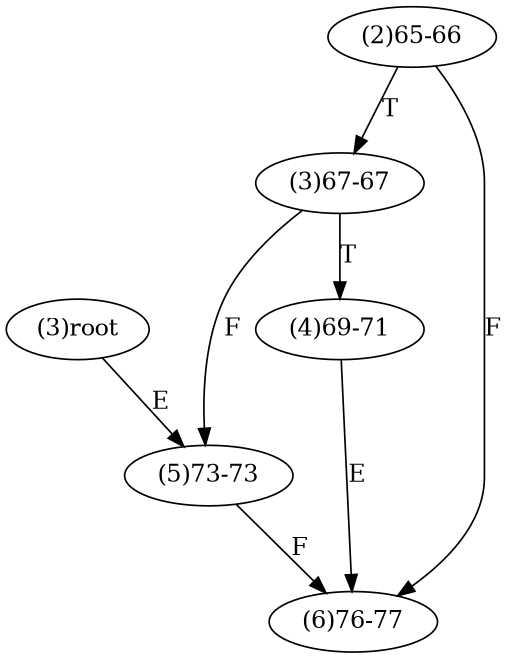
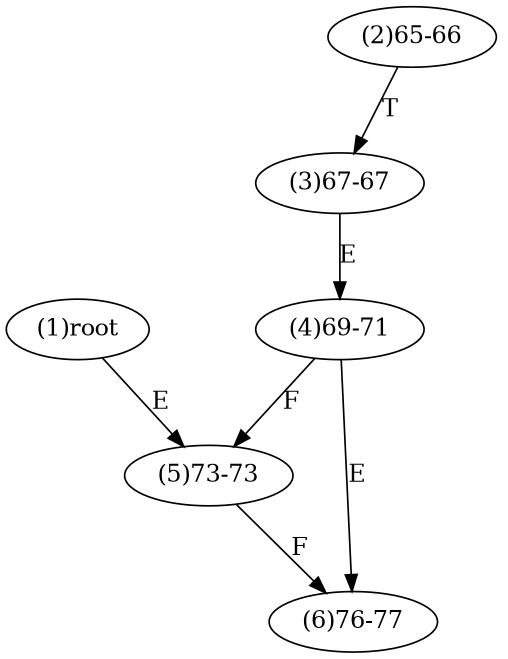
(348, 256) -> (348, 256)
(222, 305) -> (280, 396)
(78, 329) -> (78, 329)
(484, 334) -> none
